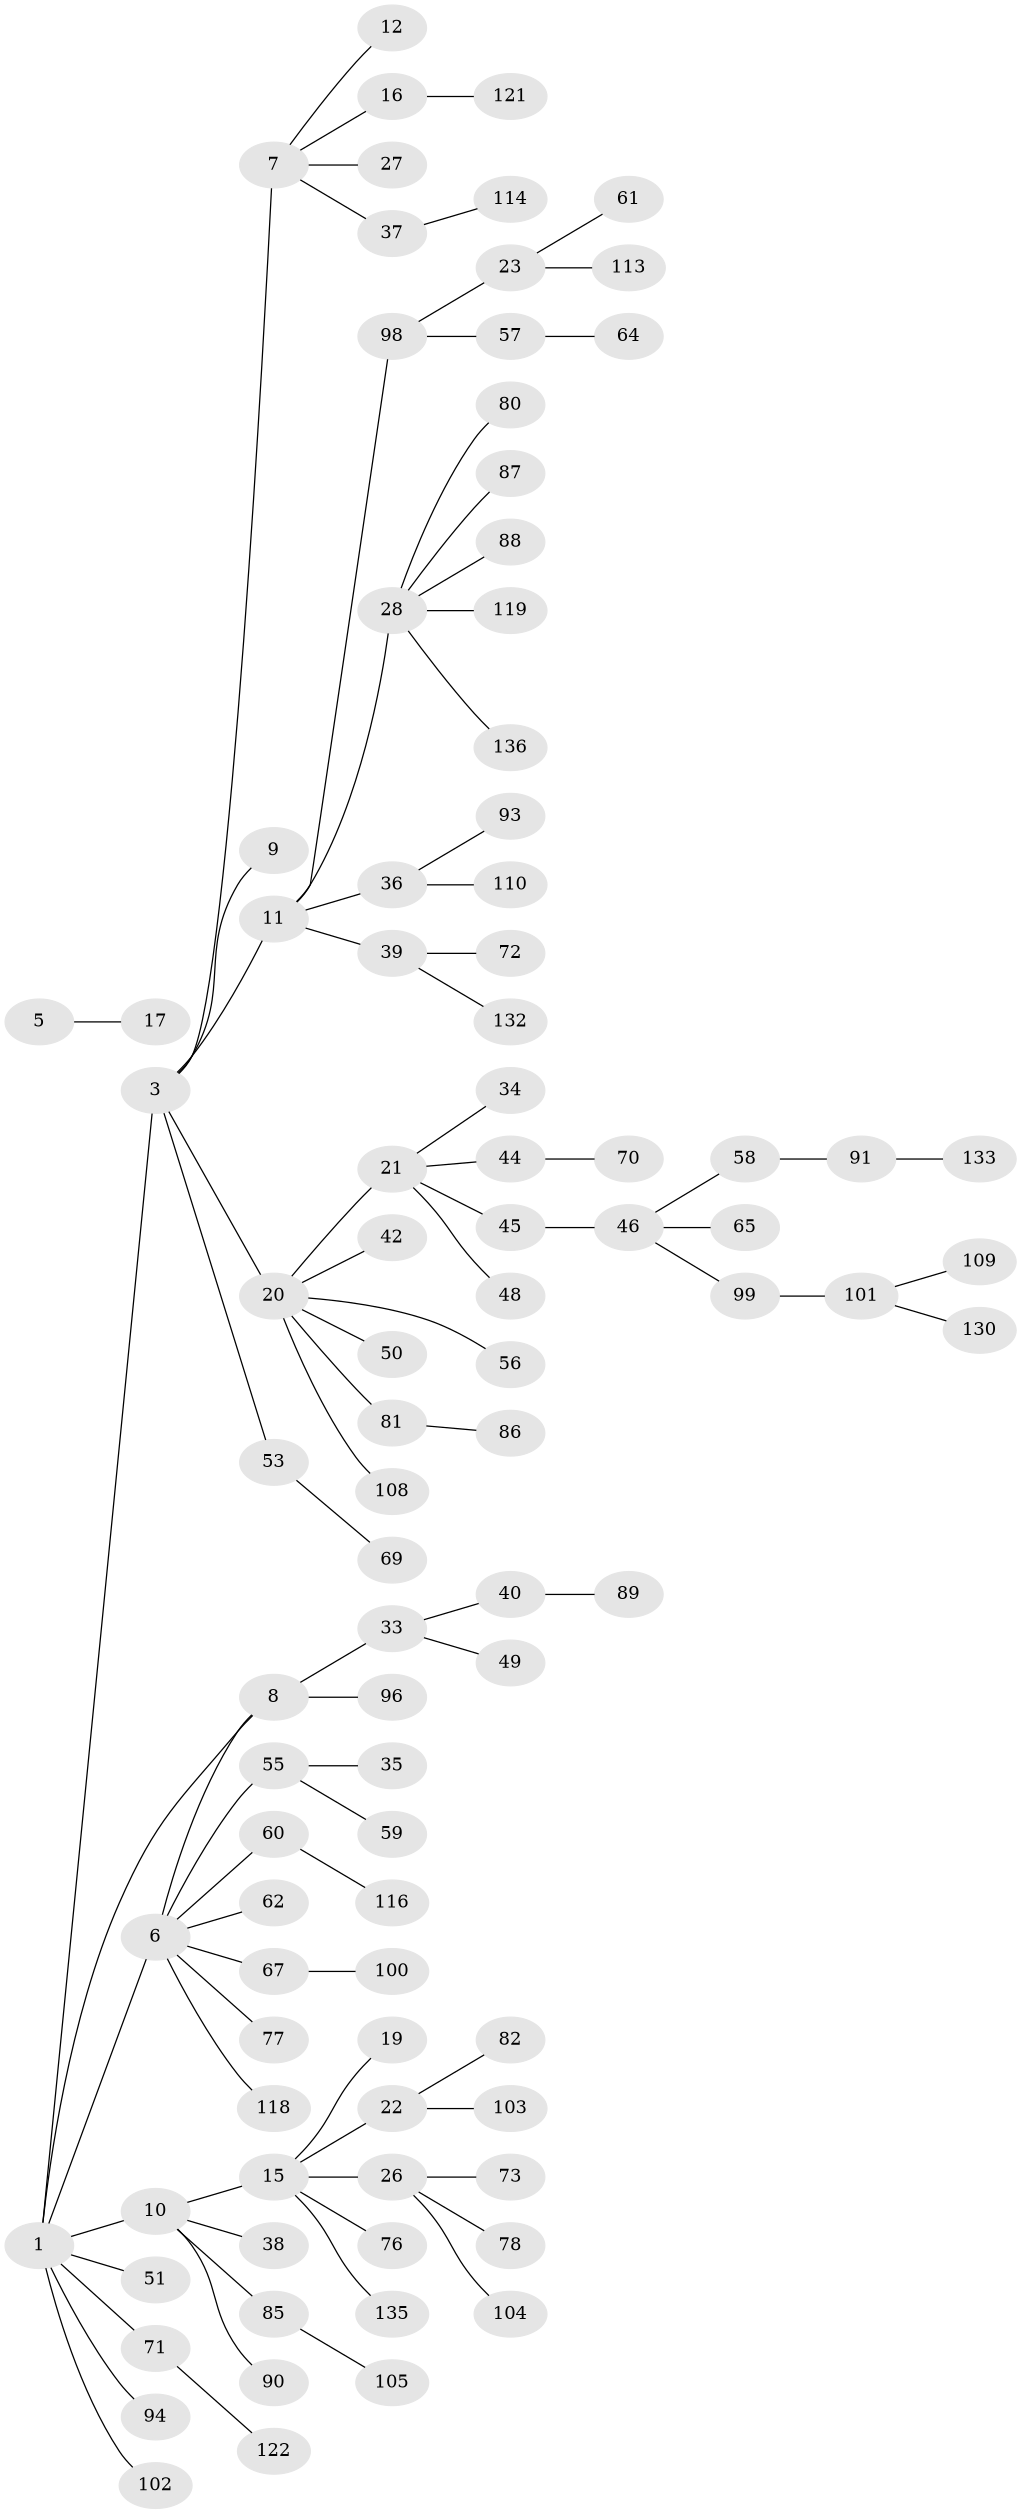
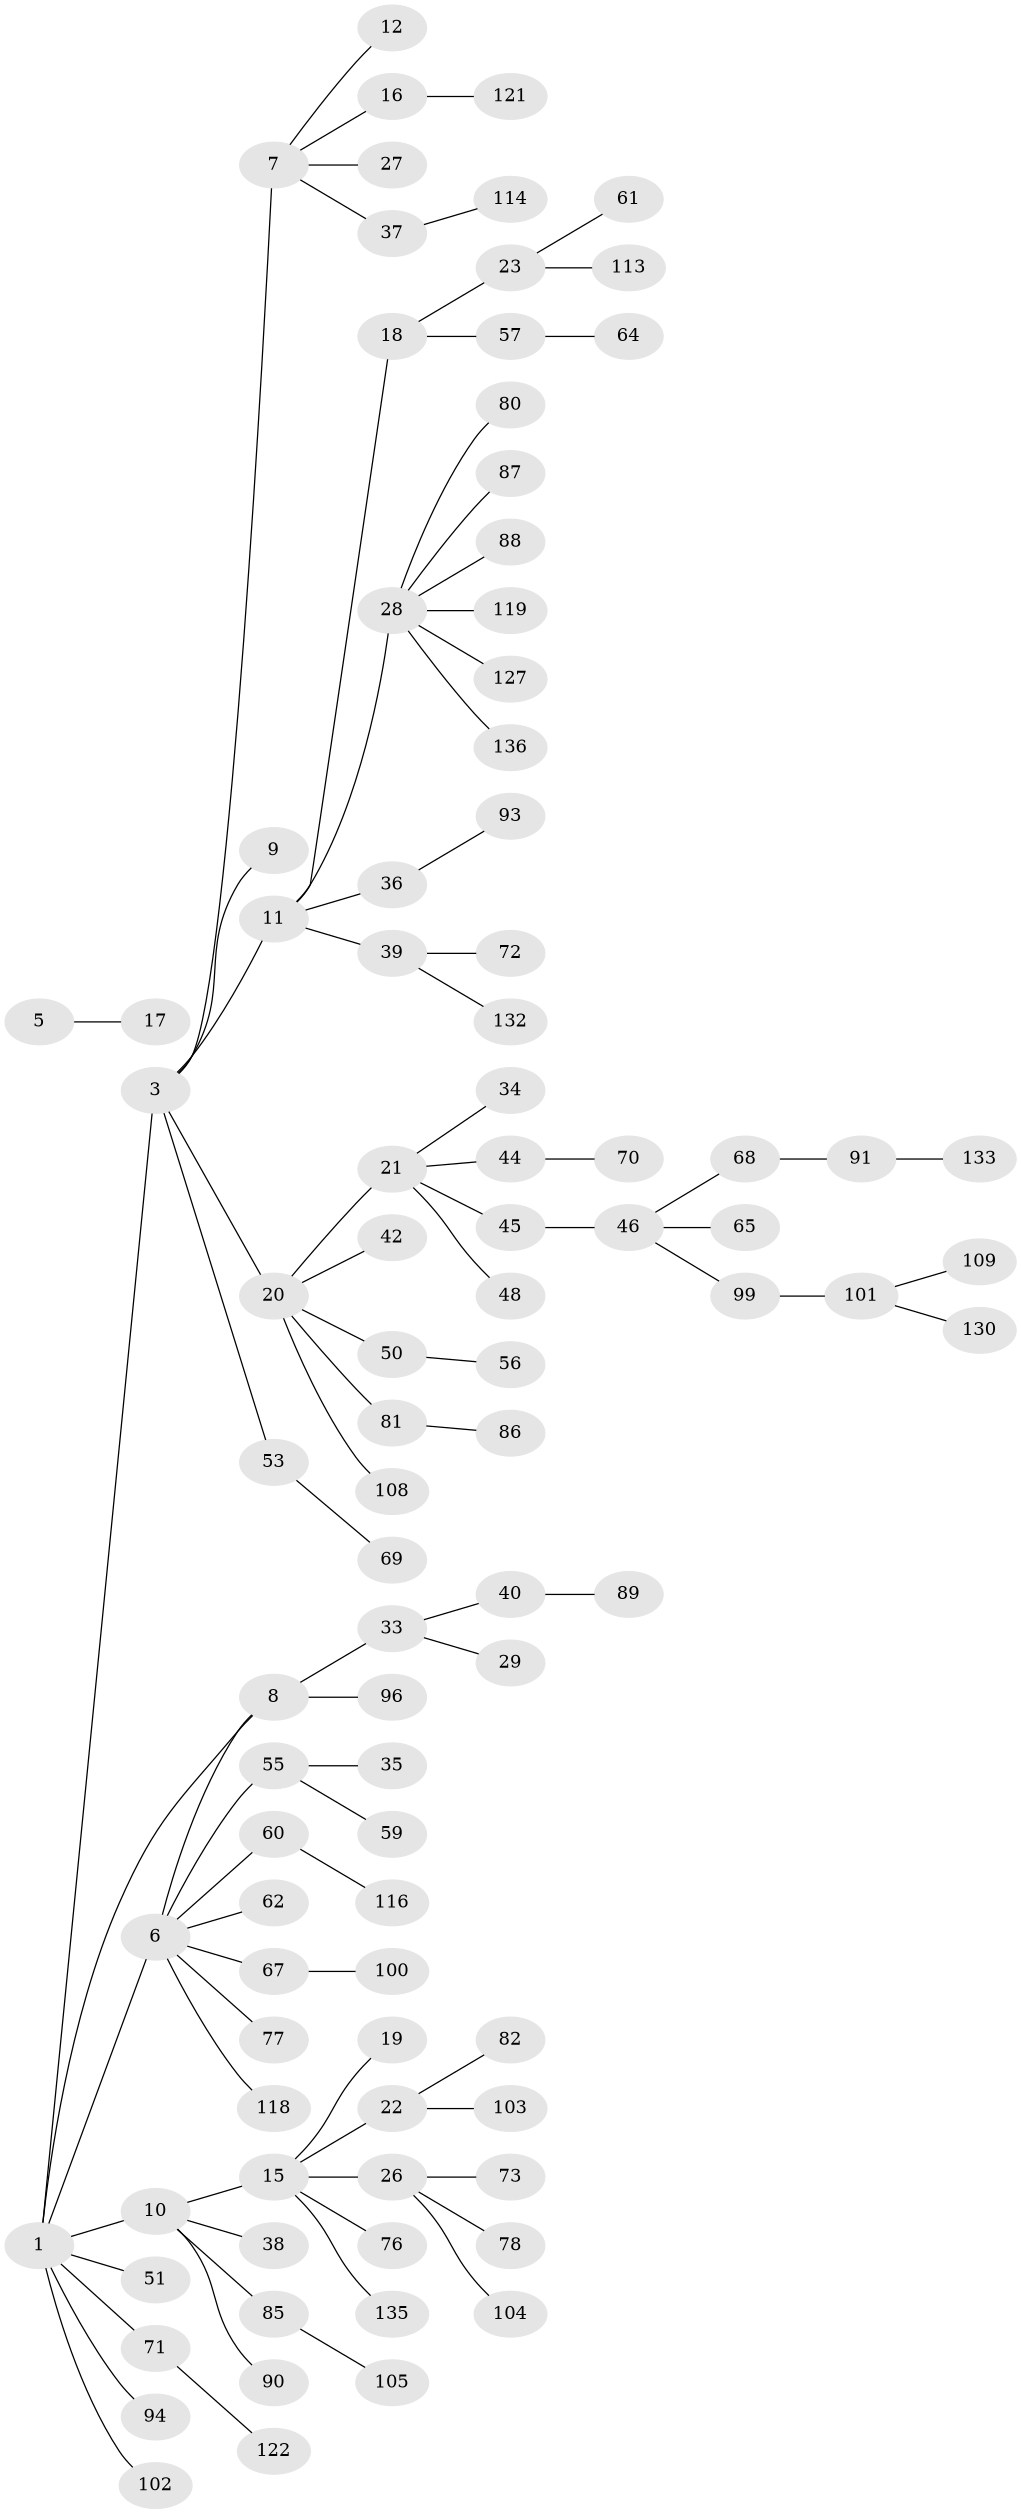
(392, 336) -> (392, 336)
none -> (511, 679)
(511, 885) -> none
(745, 1159) -> (745, 1159)
(400, 1312) -> (451, 1360)
(511, 1663) -> (511, 1663)
